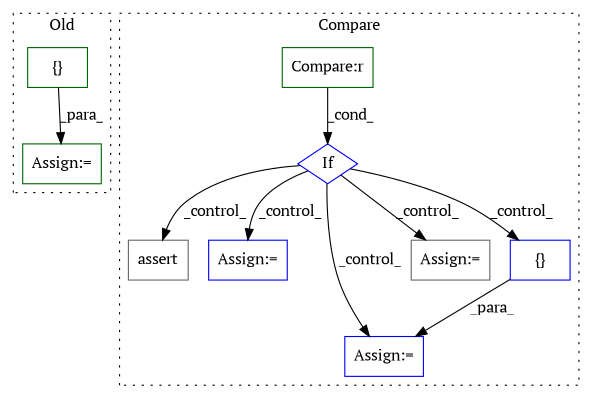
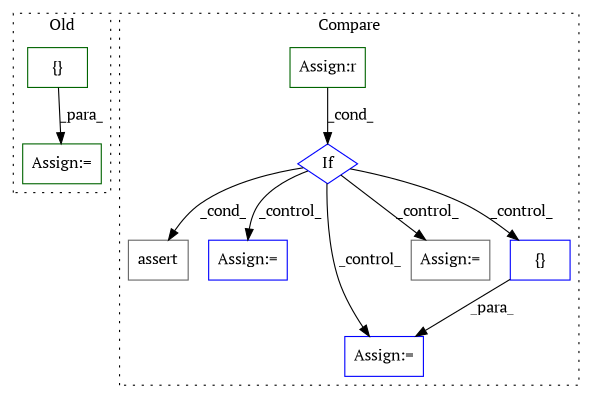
(328, 68) -> (328, 68)
(215, 212) -> (224, 212)
